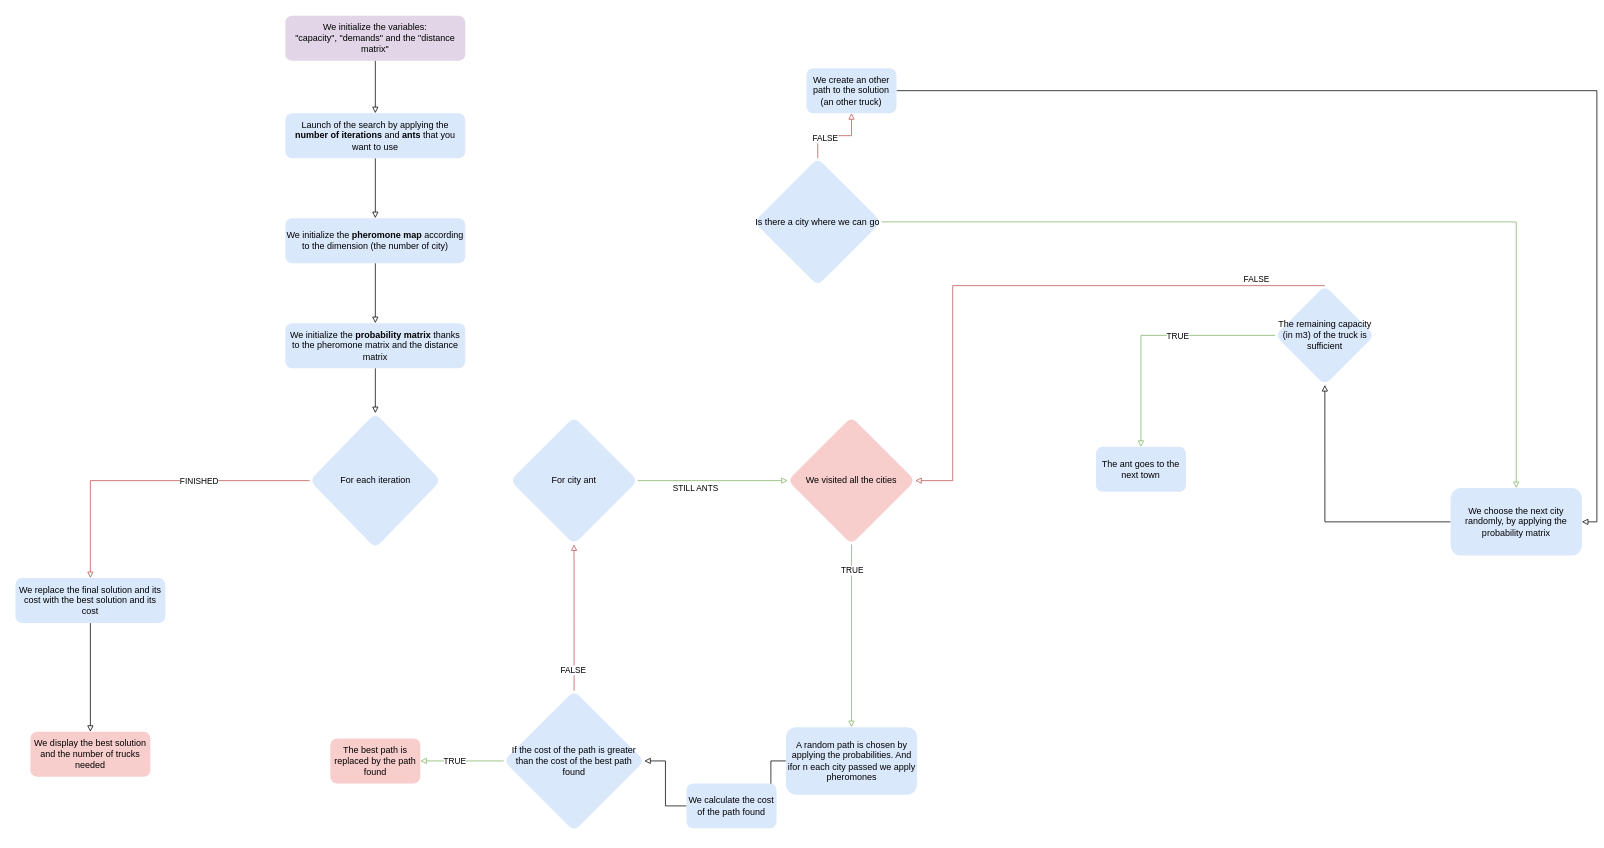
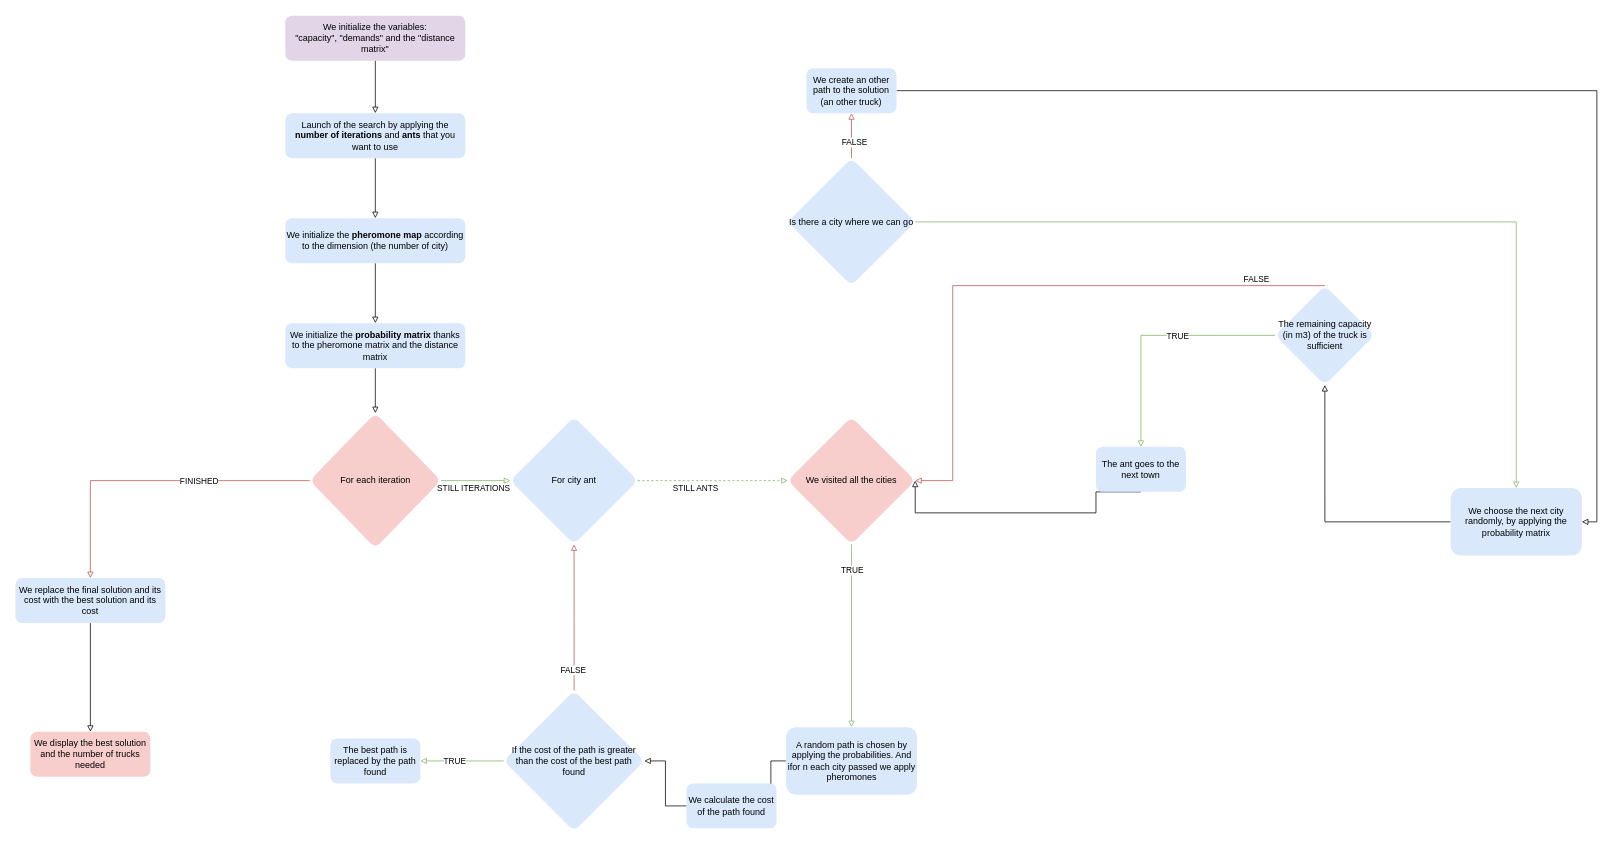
(818, 222) -> (852, 222)
(375, 480) -> (375, 480)
none -> (472, 480)
(709, 480) -> (709, 480)
none -> (1006, 513)
(375, 761) -> (375, 761)
